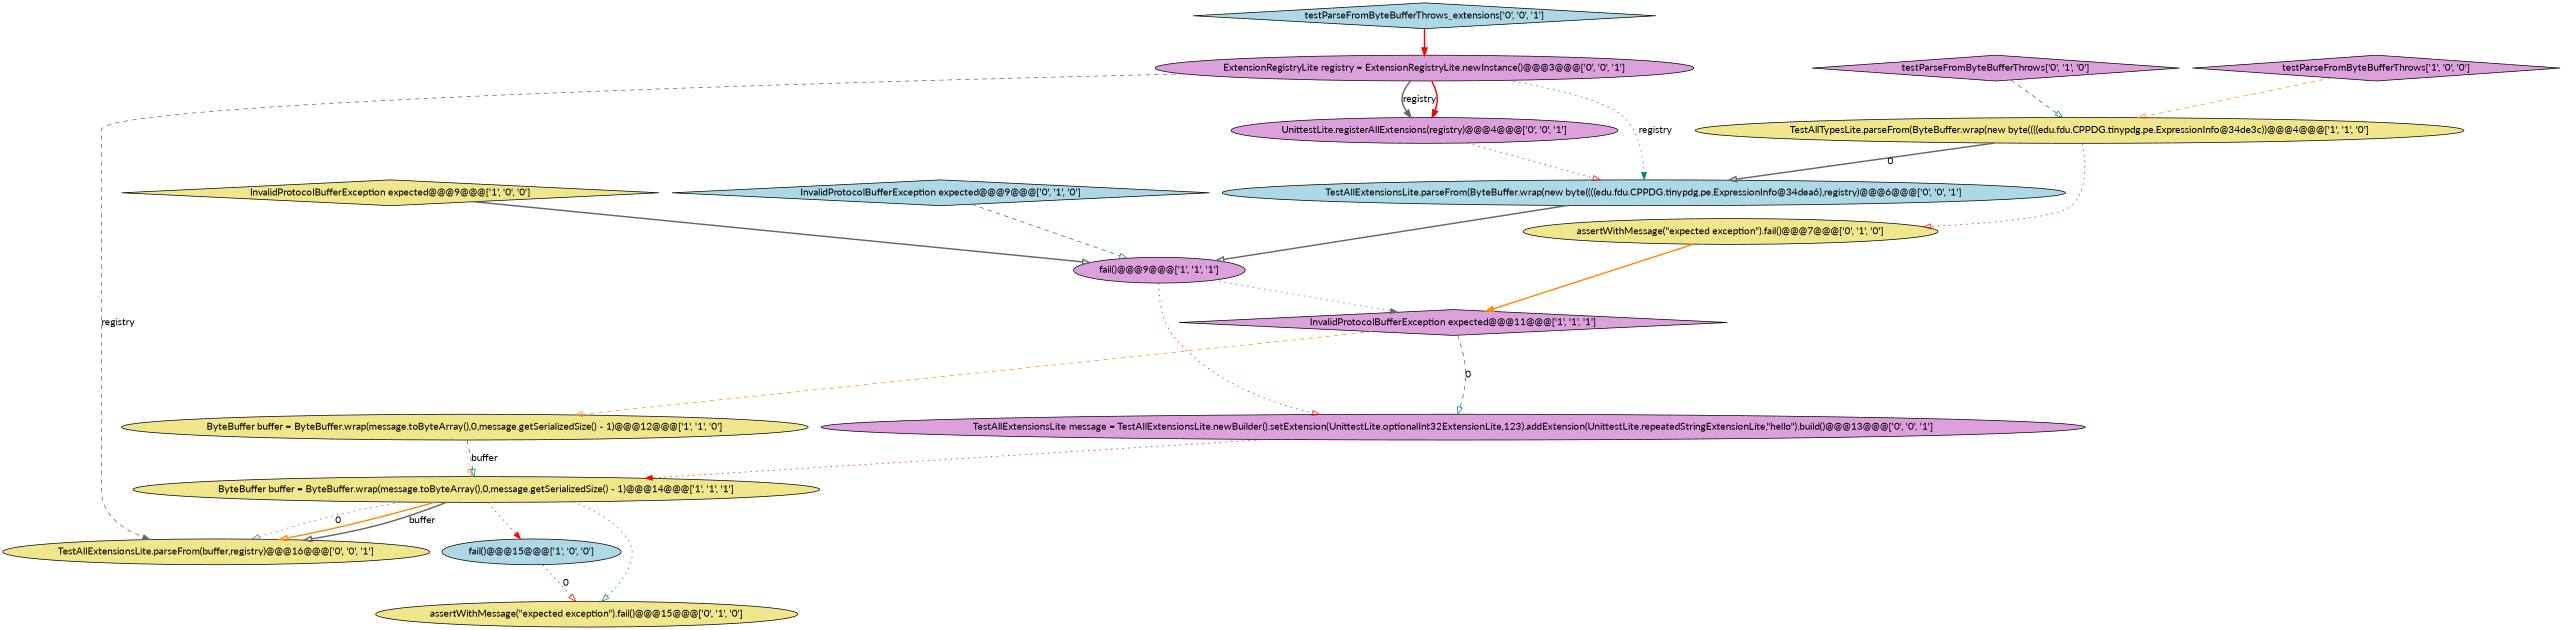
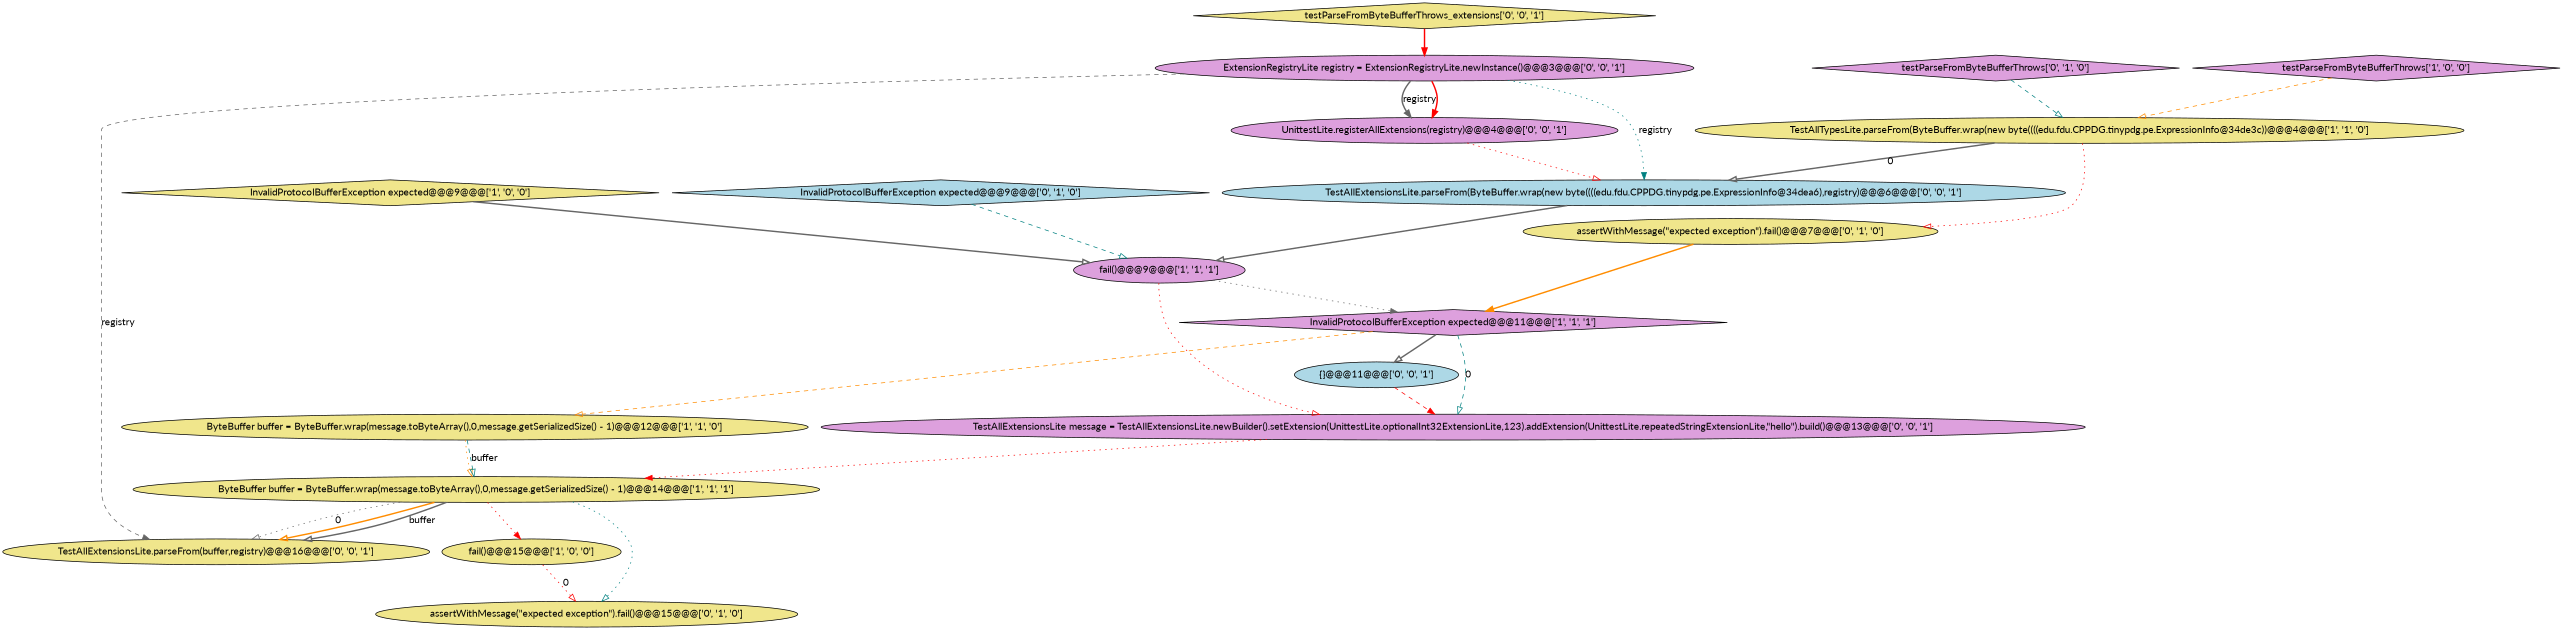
(1425, 16) -> (1425, 16)
none -> (1377, 375)
(532, 552) -> (532, 552)
